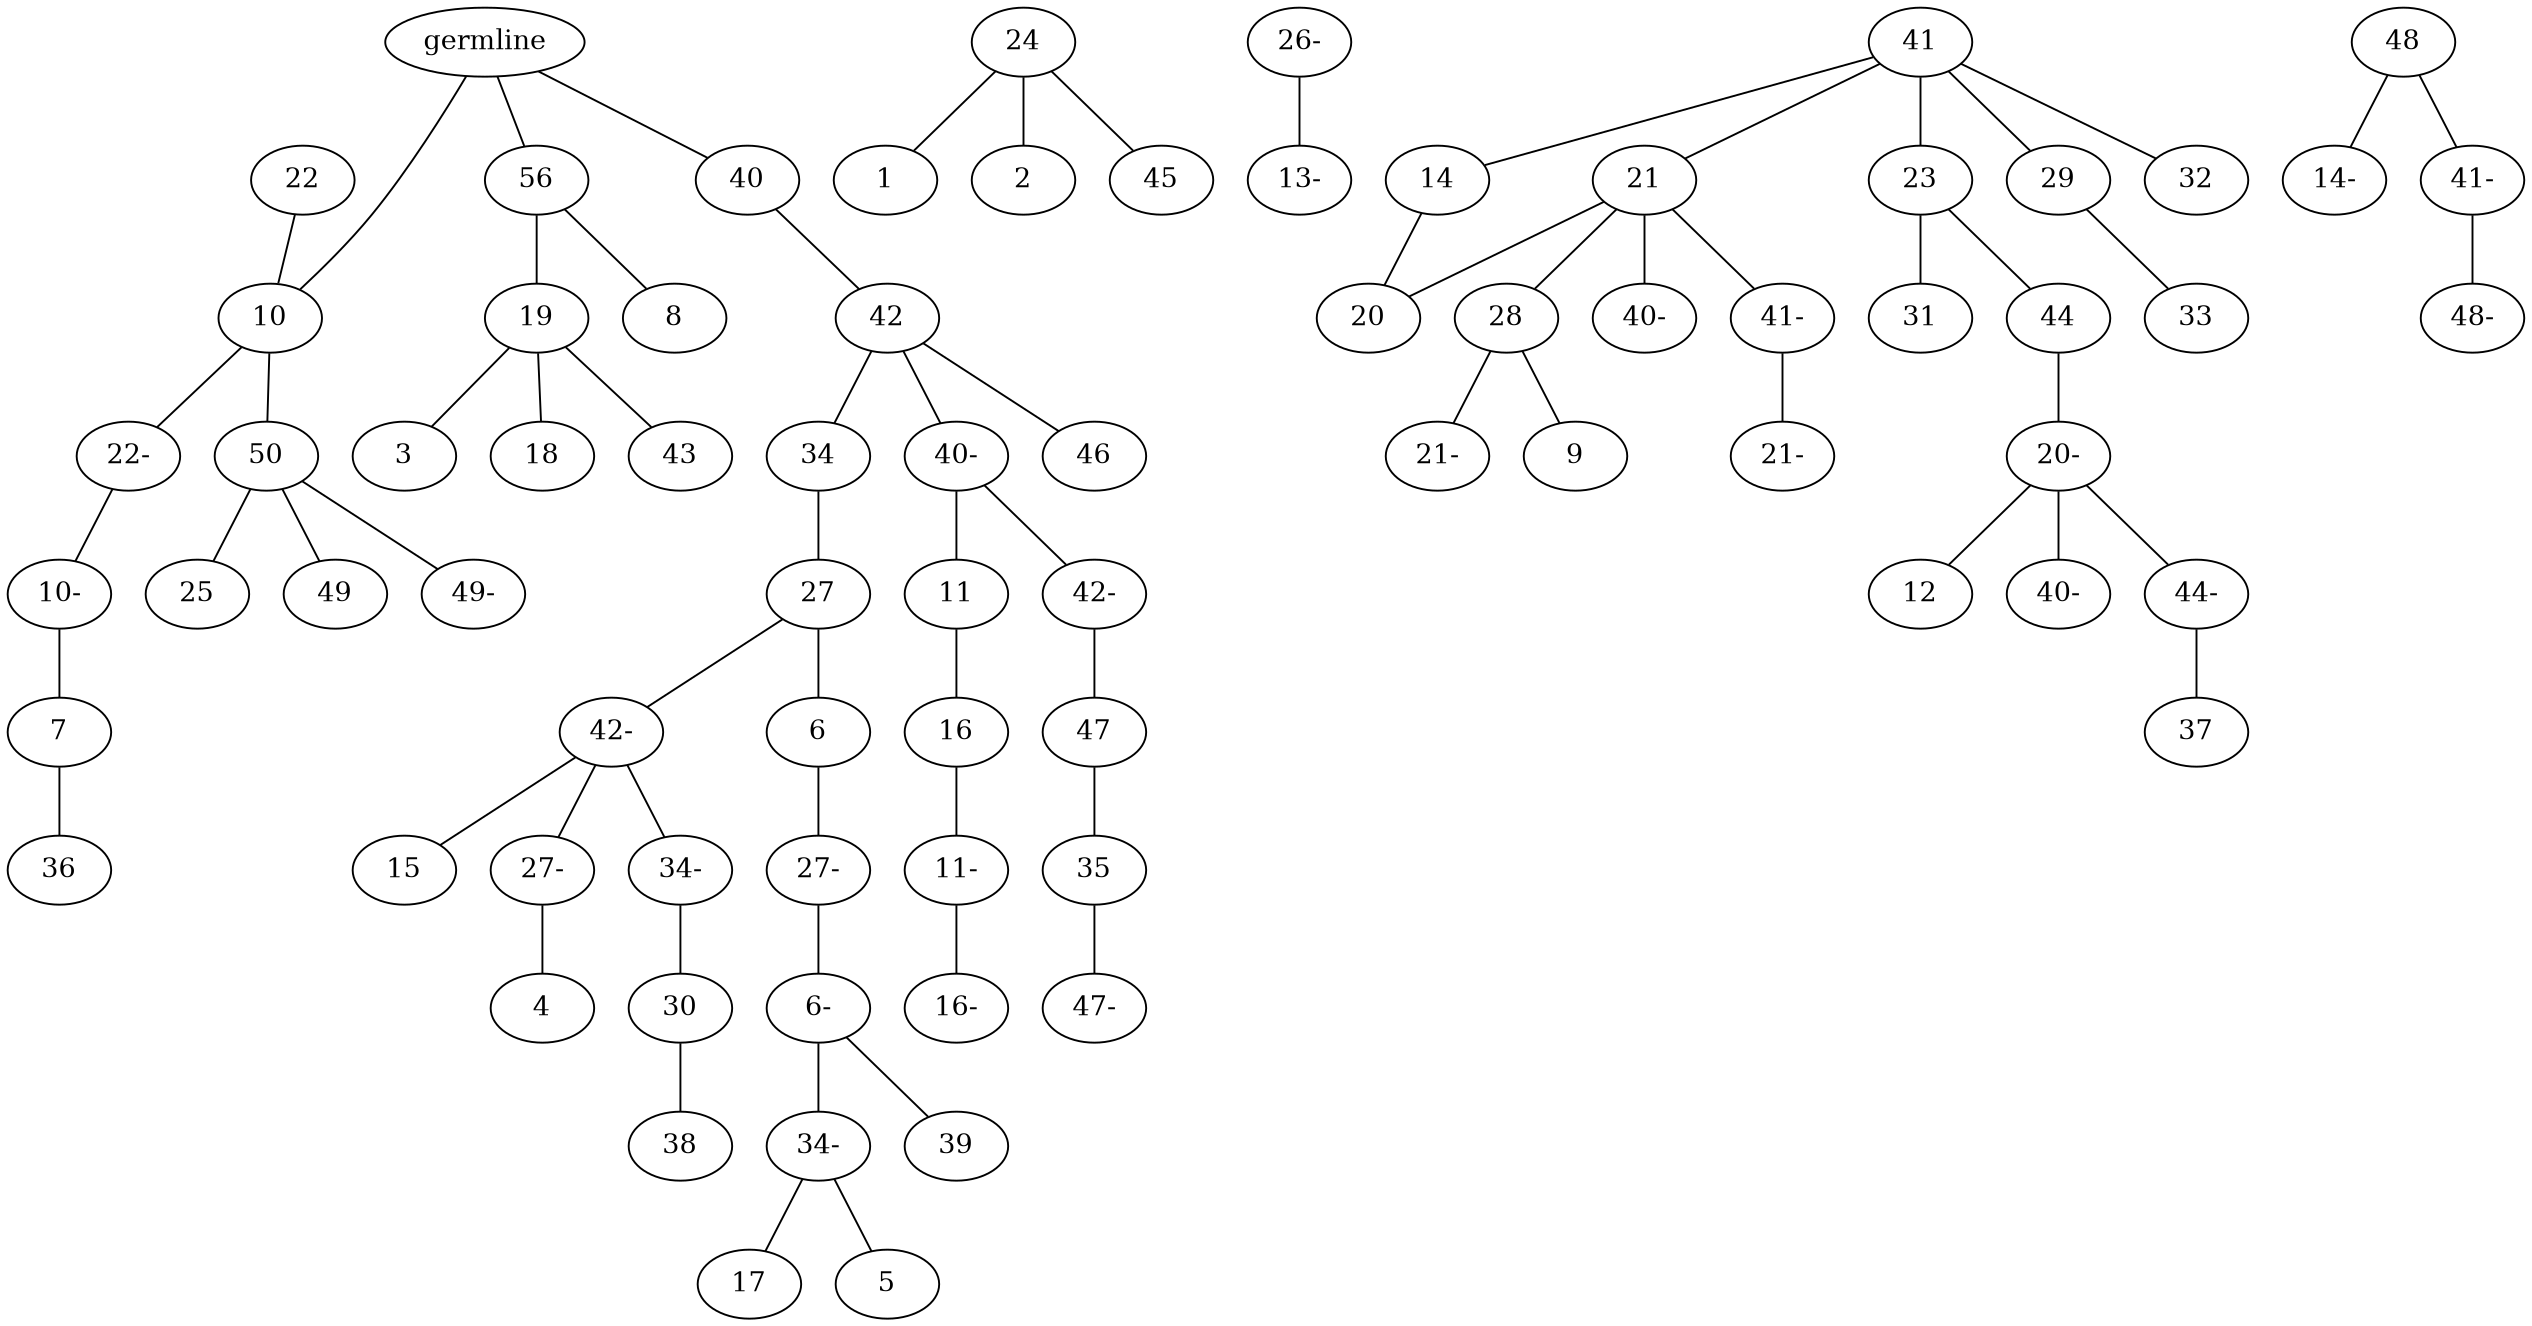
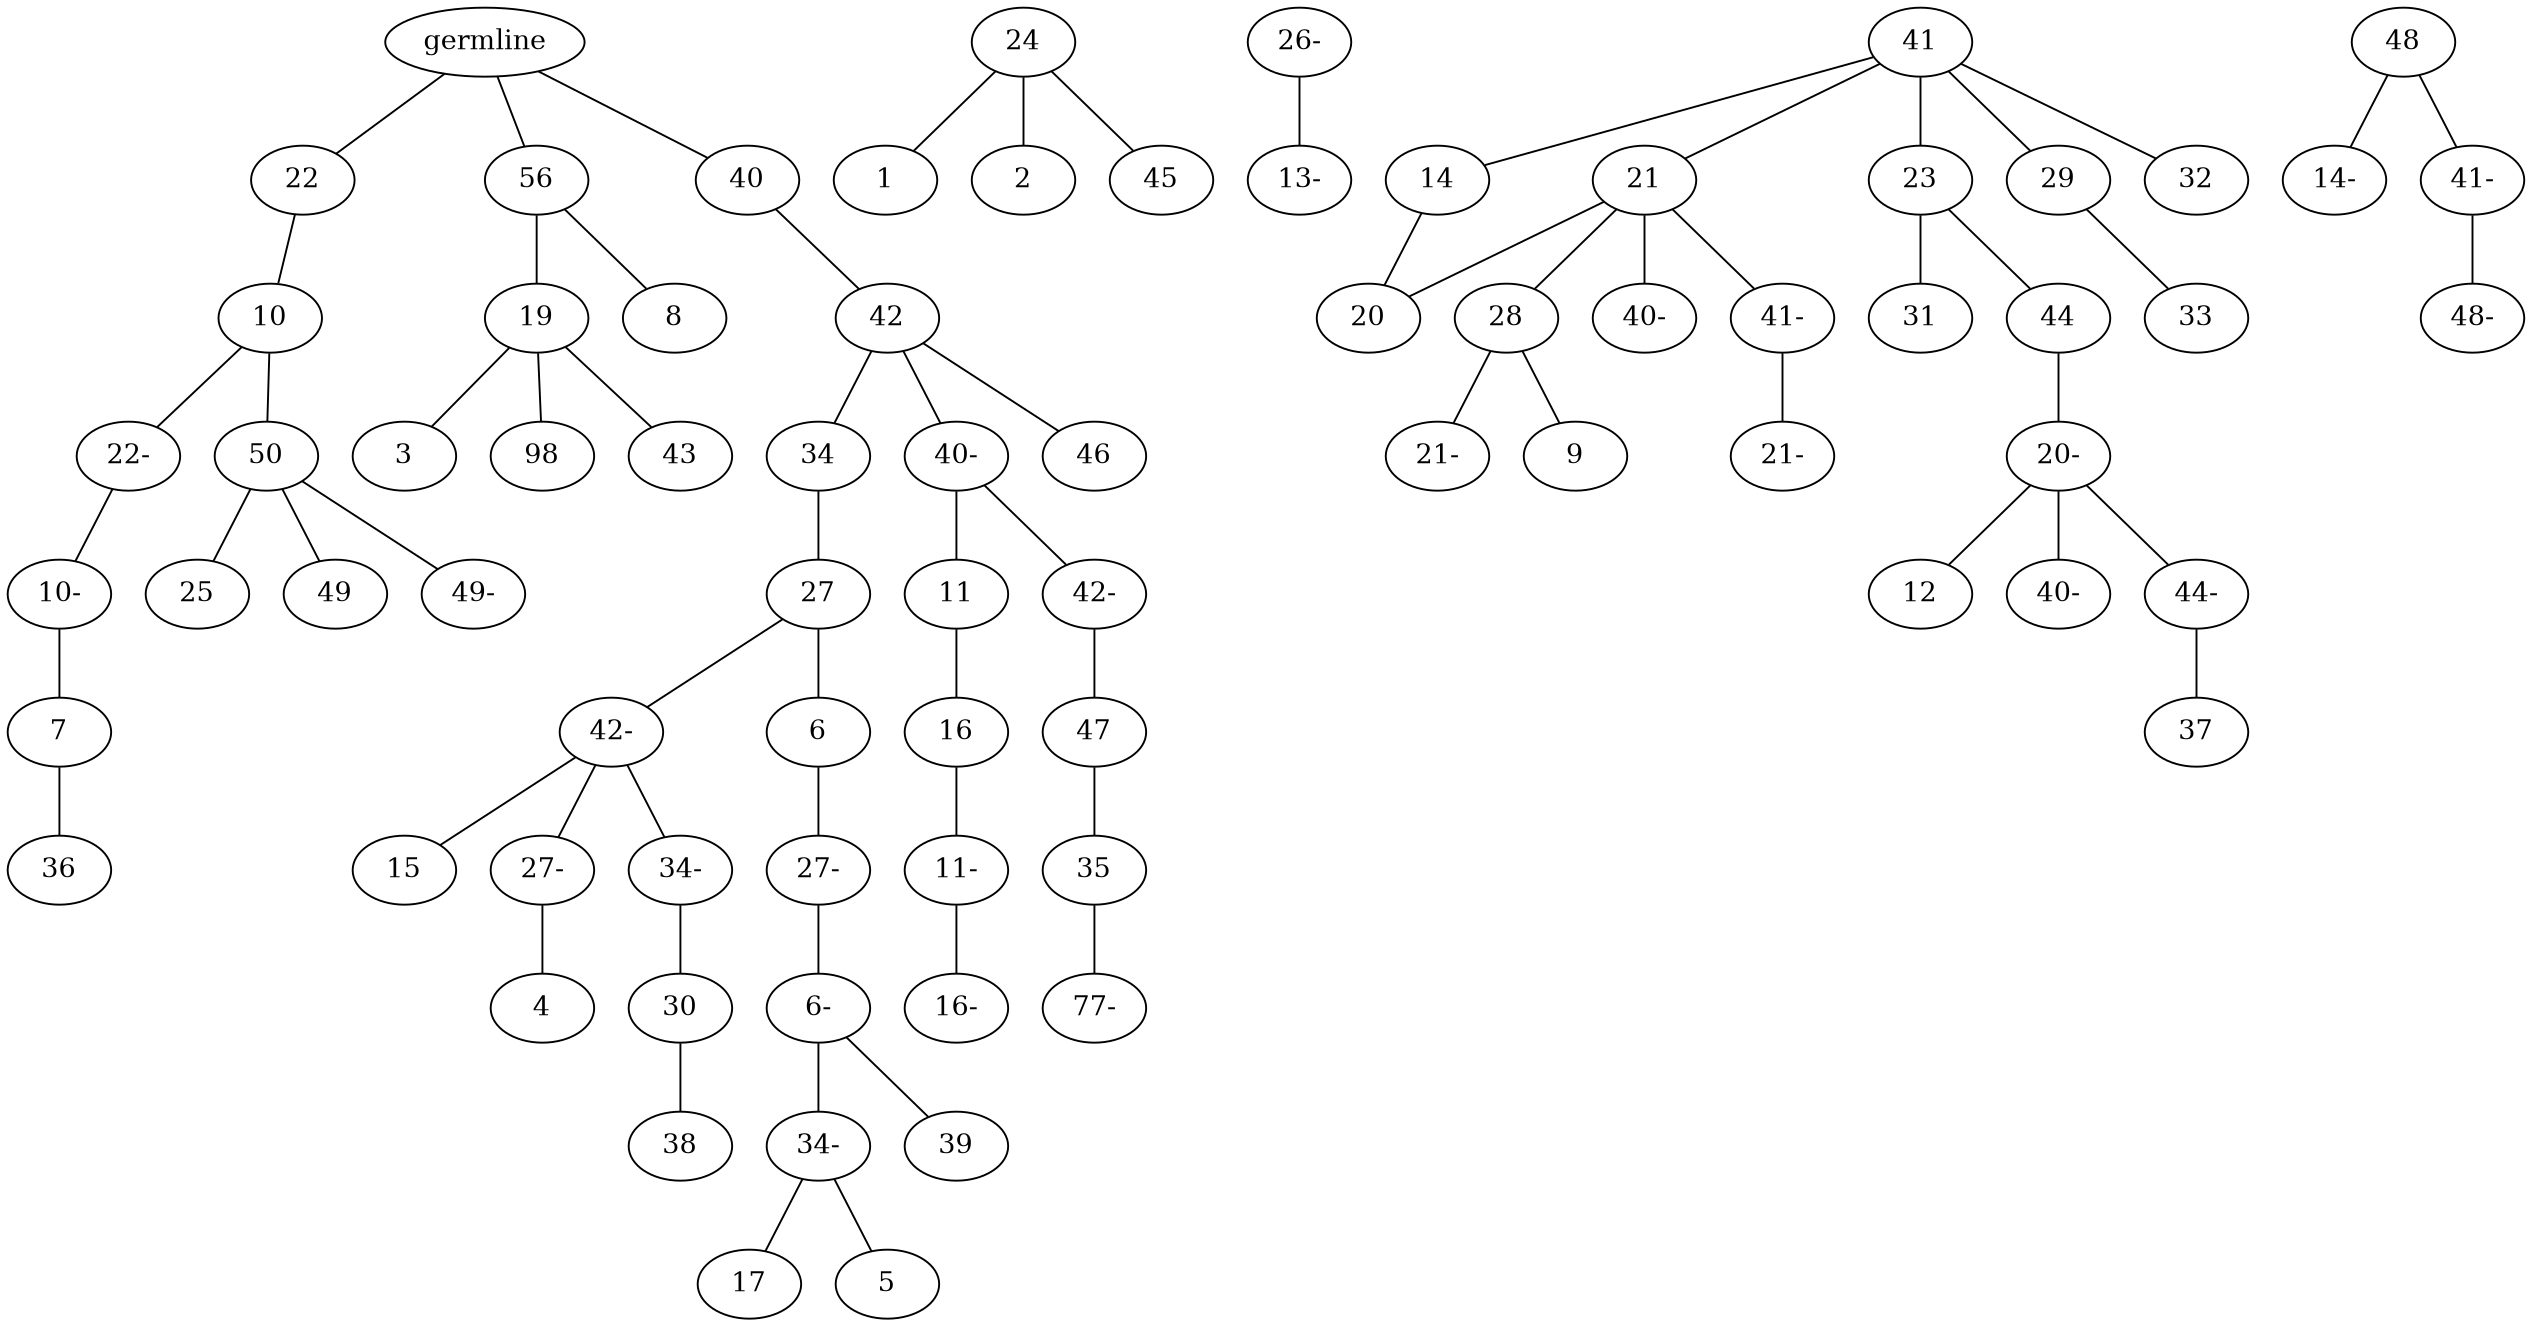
(392, 189) -> (390, 114)
(542, 456) -> (542, 456)
(1094, 1008) -> (1094, 1008)
